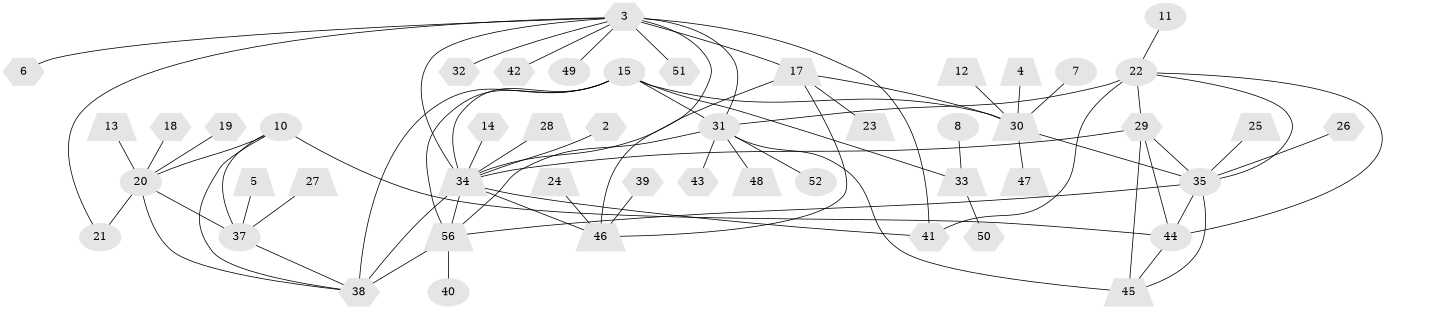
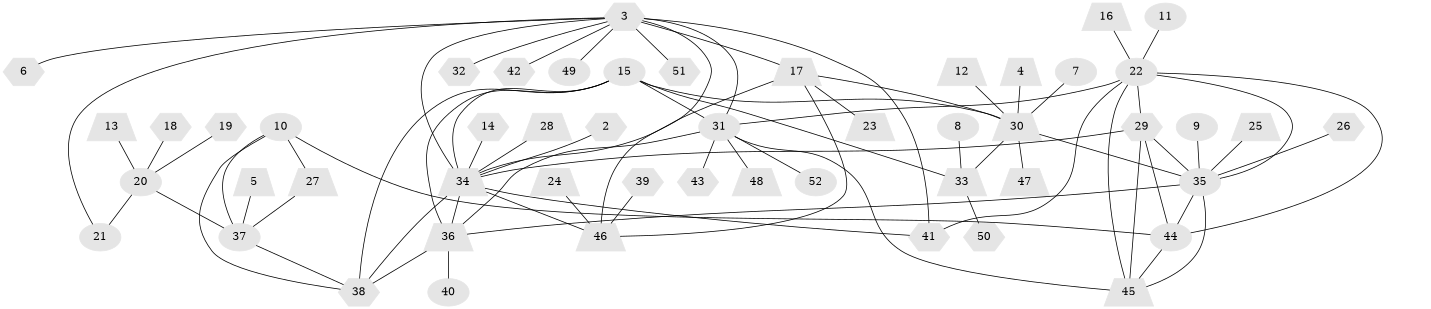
none -> (1107, 17)
none -> (1197, 127)
(211, 155) -> (297, 154)
none -> (989, 155)
none -> (1109, 181)
(448, 237) -> (448, 237)
(223, 271) -> none
